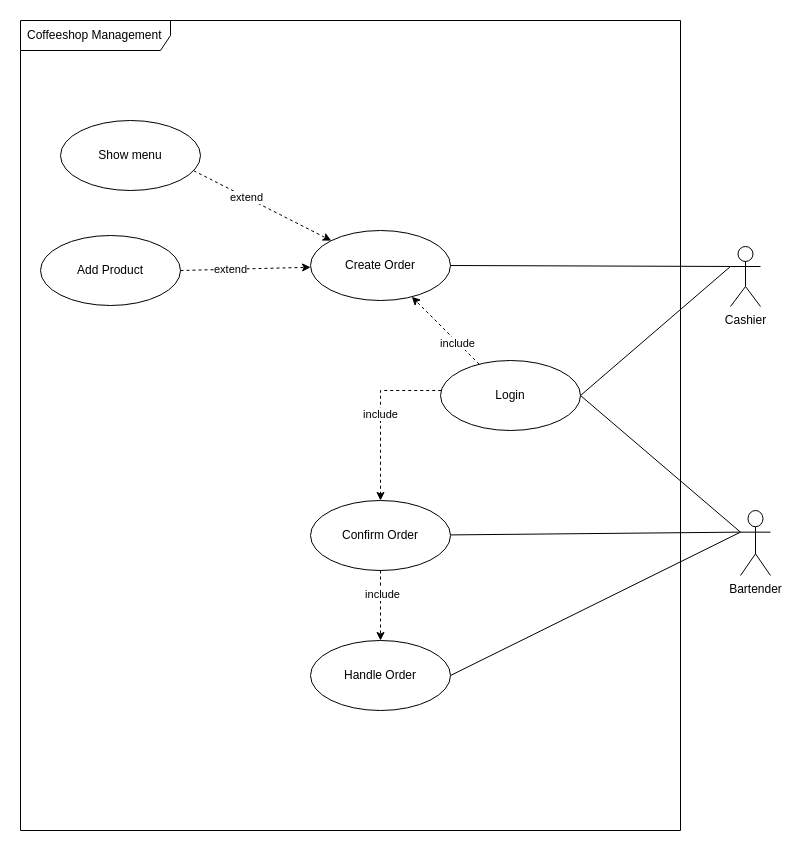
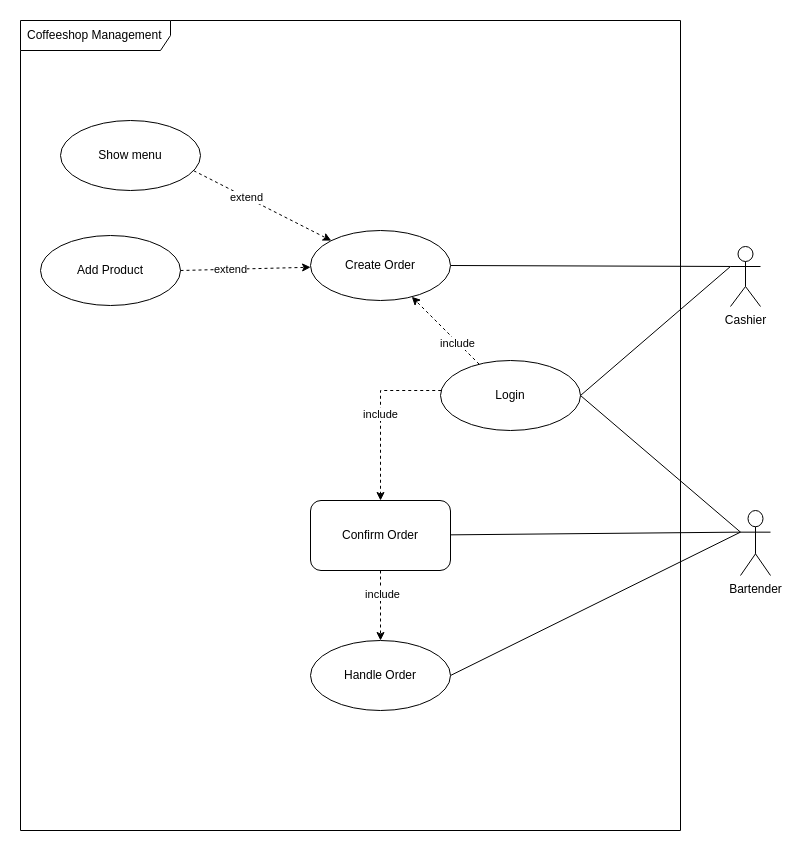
(381, 536) -> (381, 536)
